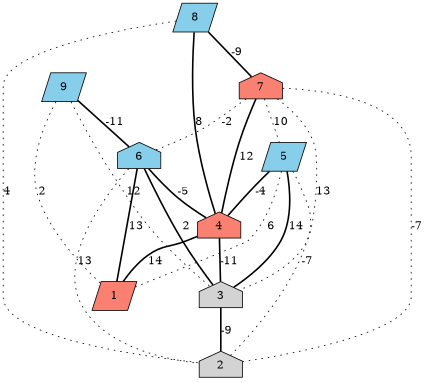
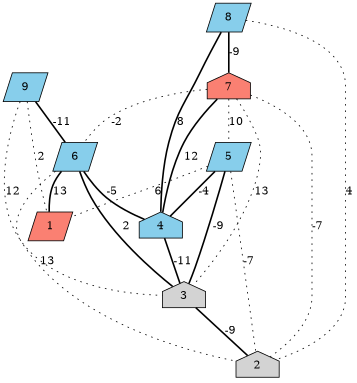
(139, 157) -> (75, 157)
(219, 226) -> (161, 226)
(296, 226) -> (218, 226)
(155, 251) -> none
